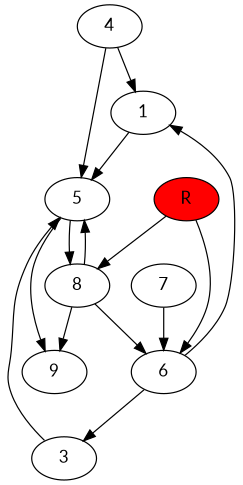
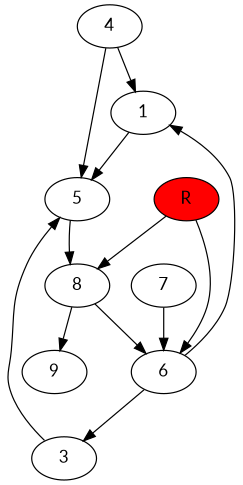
(85, 248) -> none
(32, 276) -> none
